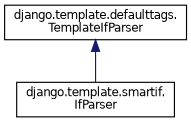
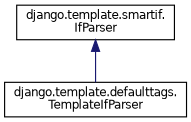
(96, 67) -> (96, 67)
